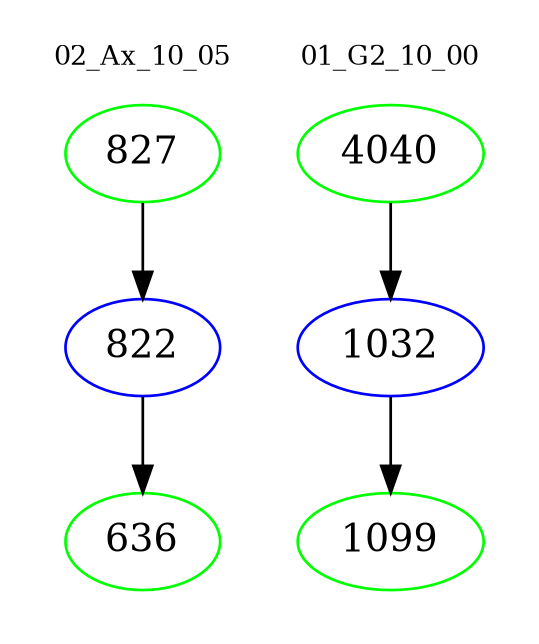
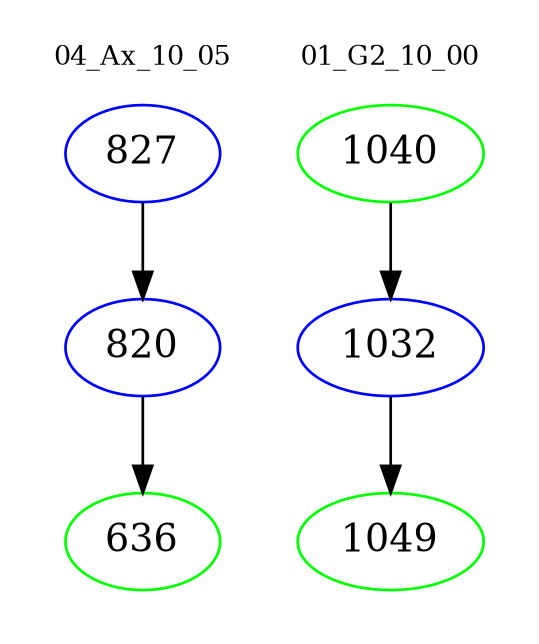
(143, 58) -> (143, 58)
(143, 154) -> (143, 154)
(391, 154) -> (391, 154)
(143, 348) -> (143, 348)
(391, 542) -> (391, 542)
